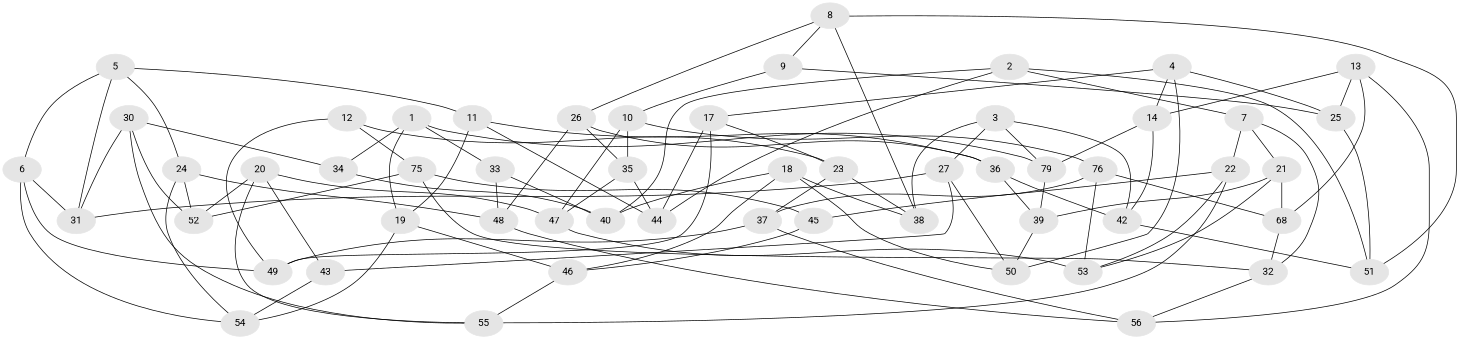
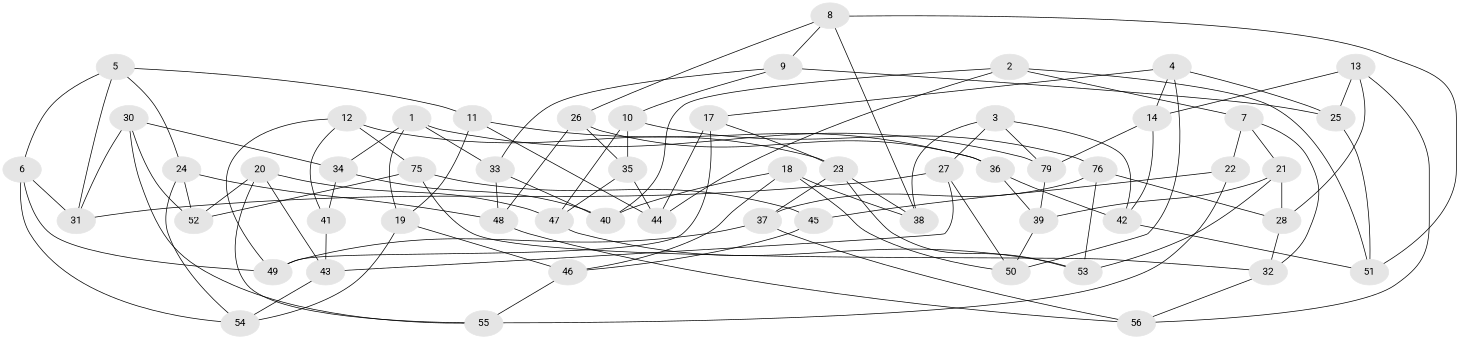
none -> (620, 86)
none -> (326, 221)
(1282, 221) -> (1282, 221)
(1166, 237) -> (914, 244)
